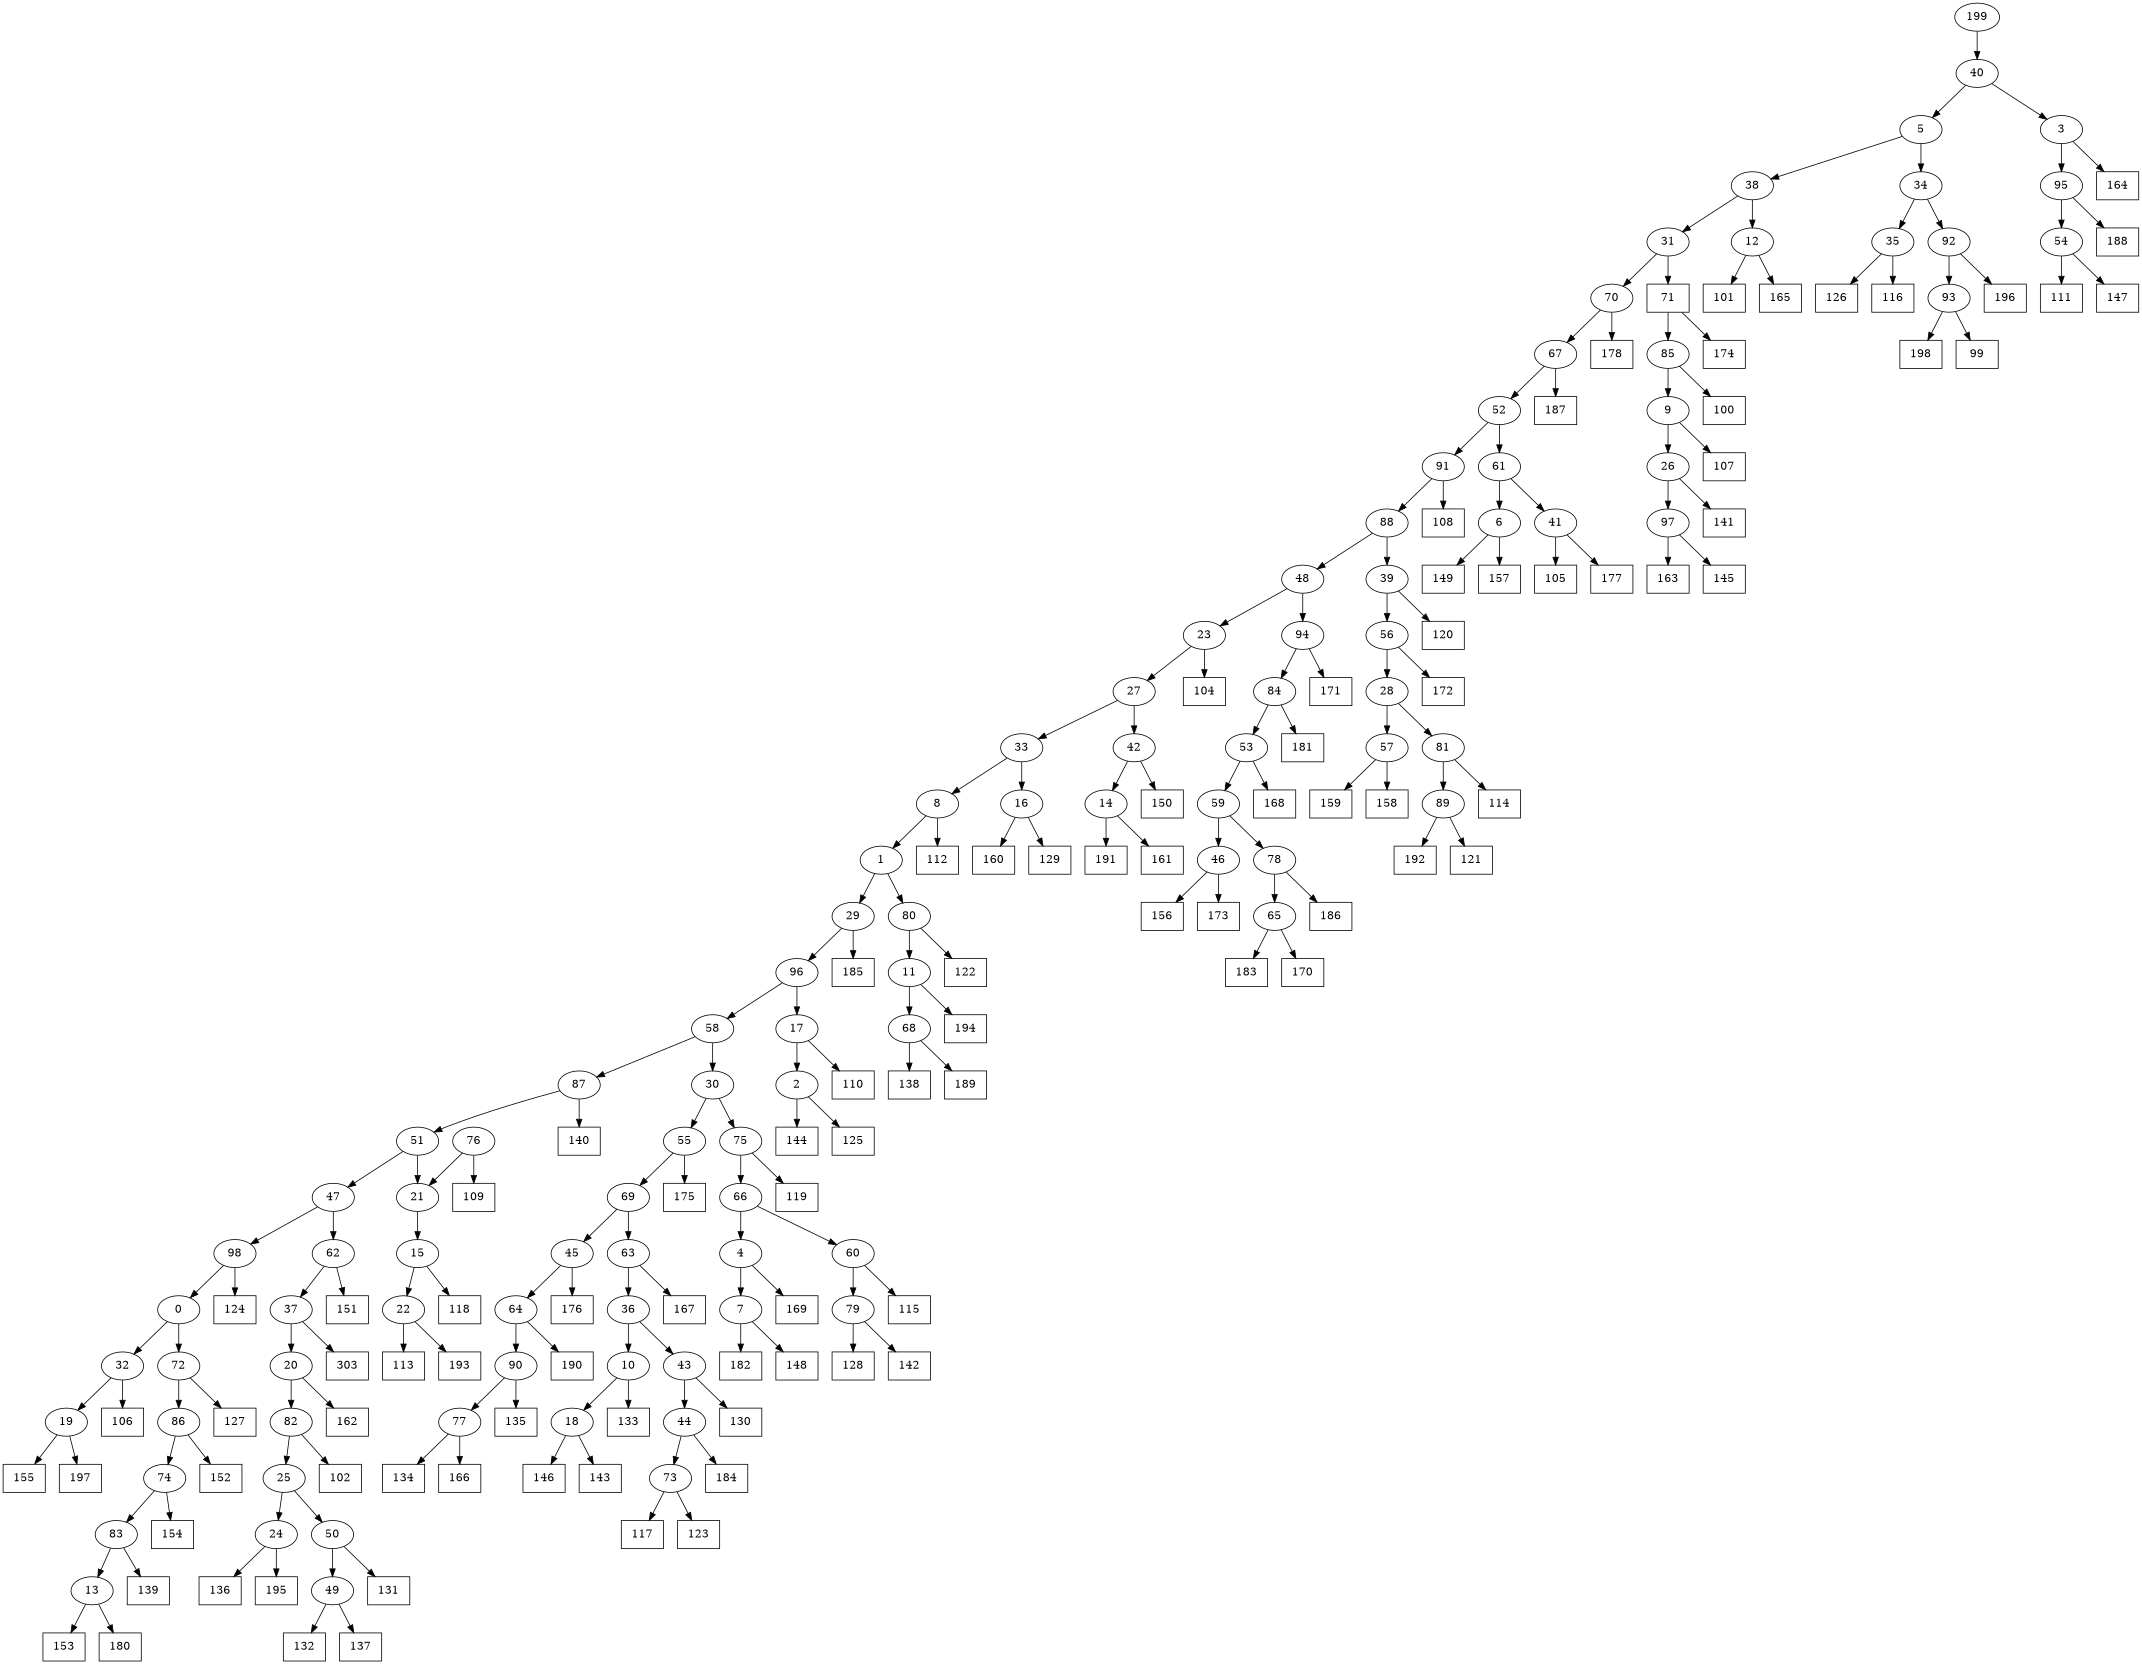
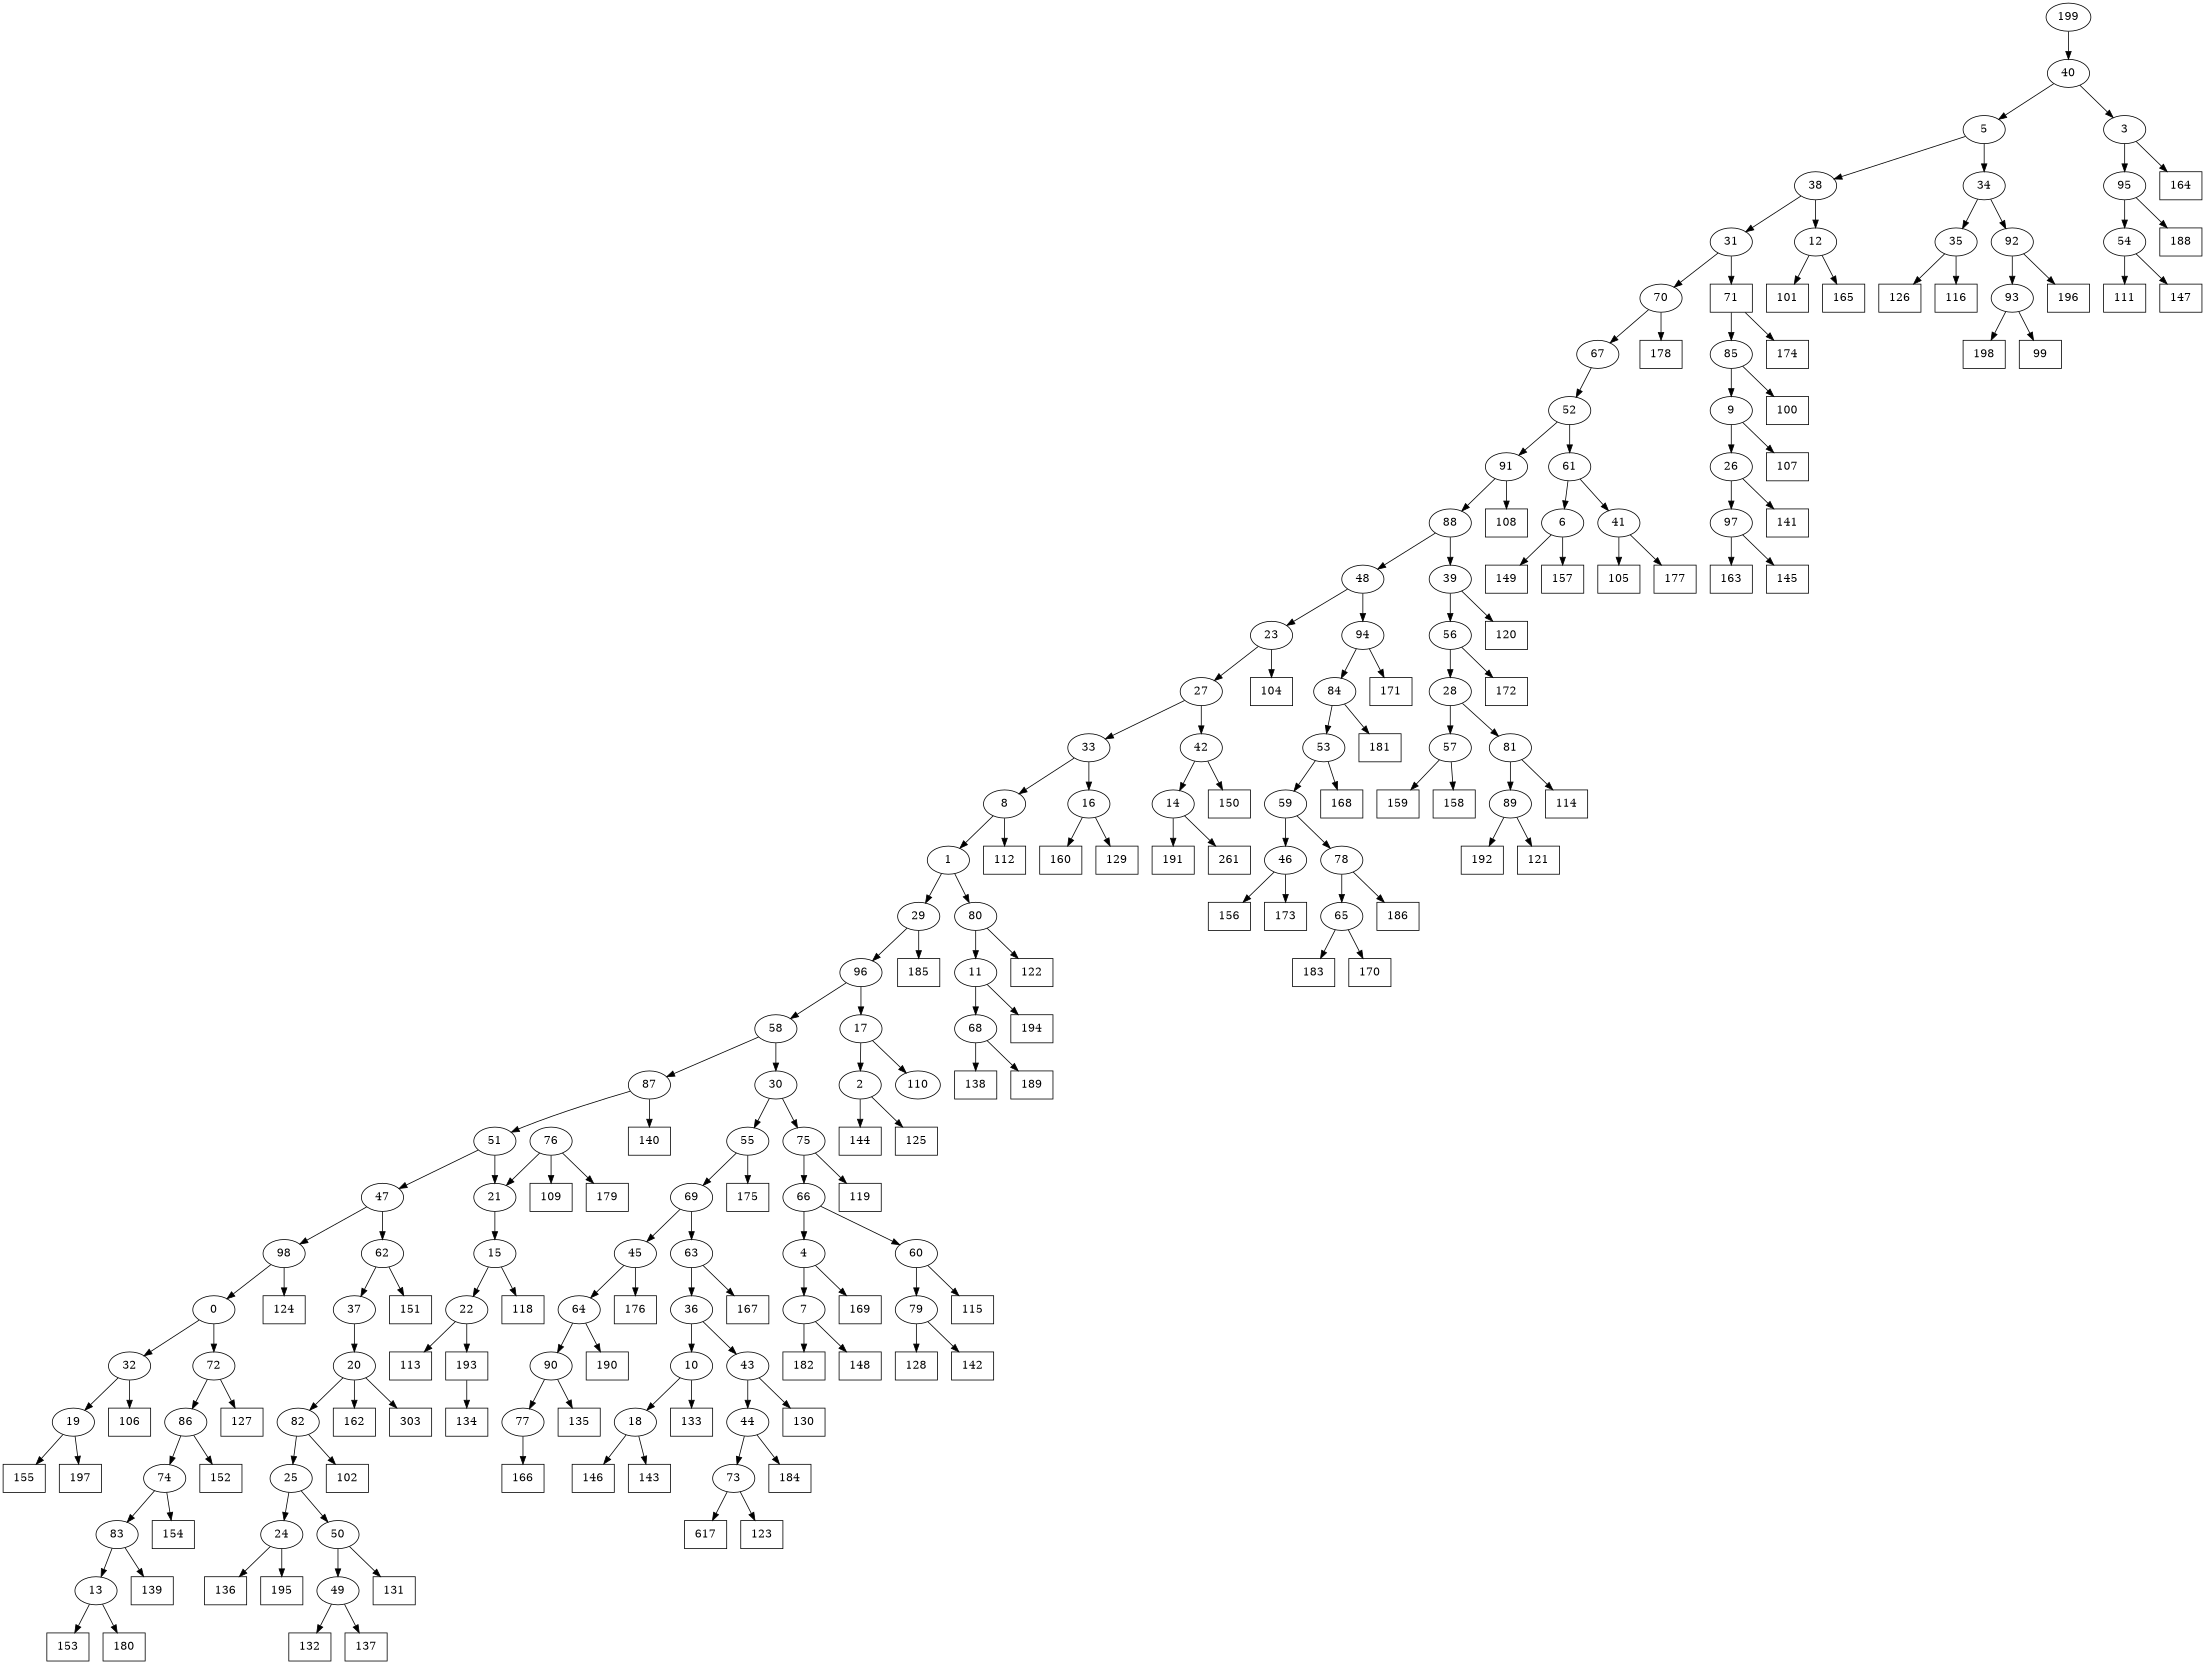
(1556, 411) -> none
(1162, 860) -> (1229, 860)
(853, 1085) -> (918, 1085)
none -> (607, 1197)
(315, 1334) -> (378, 1390)
(436, 1446) -> (467, 1390)
(642, 1535) -> (706, 1535)
